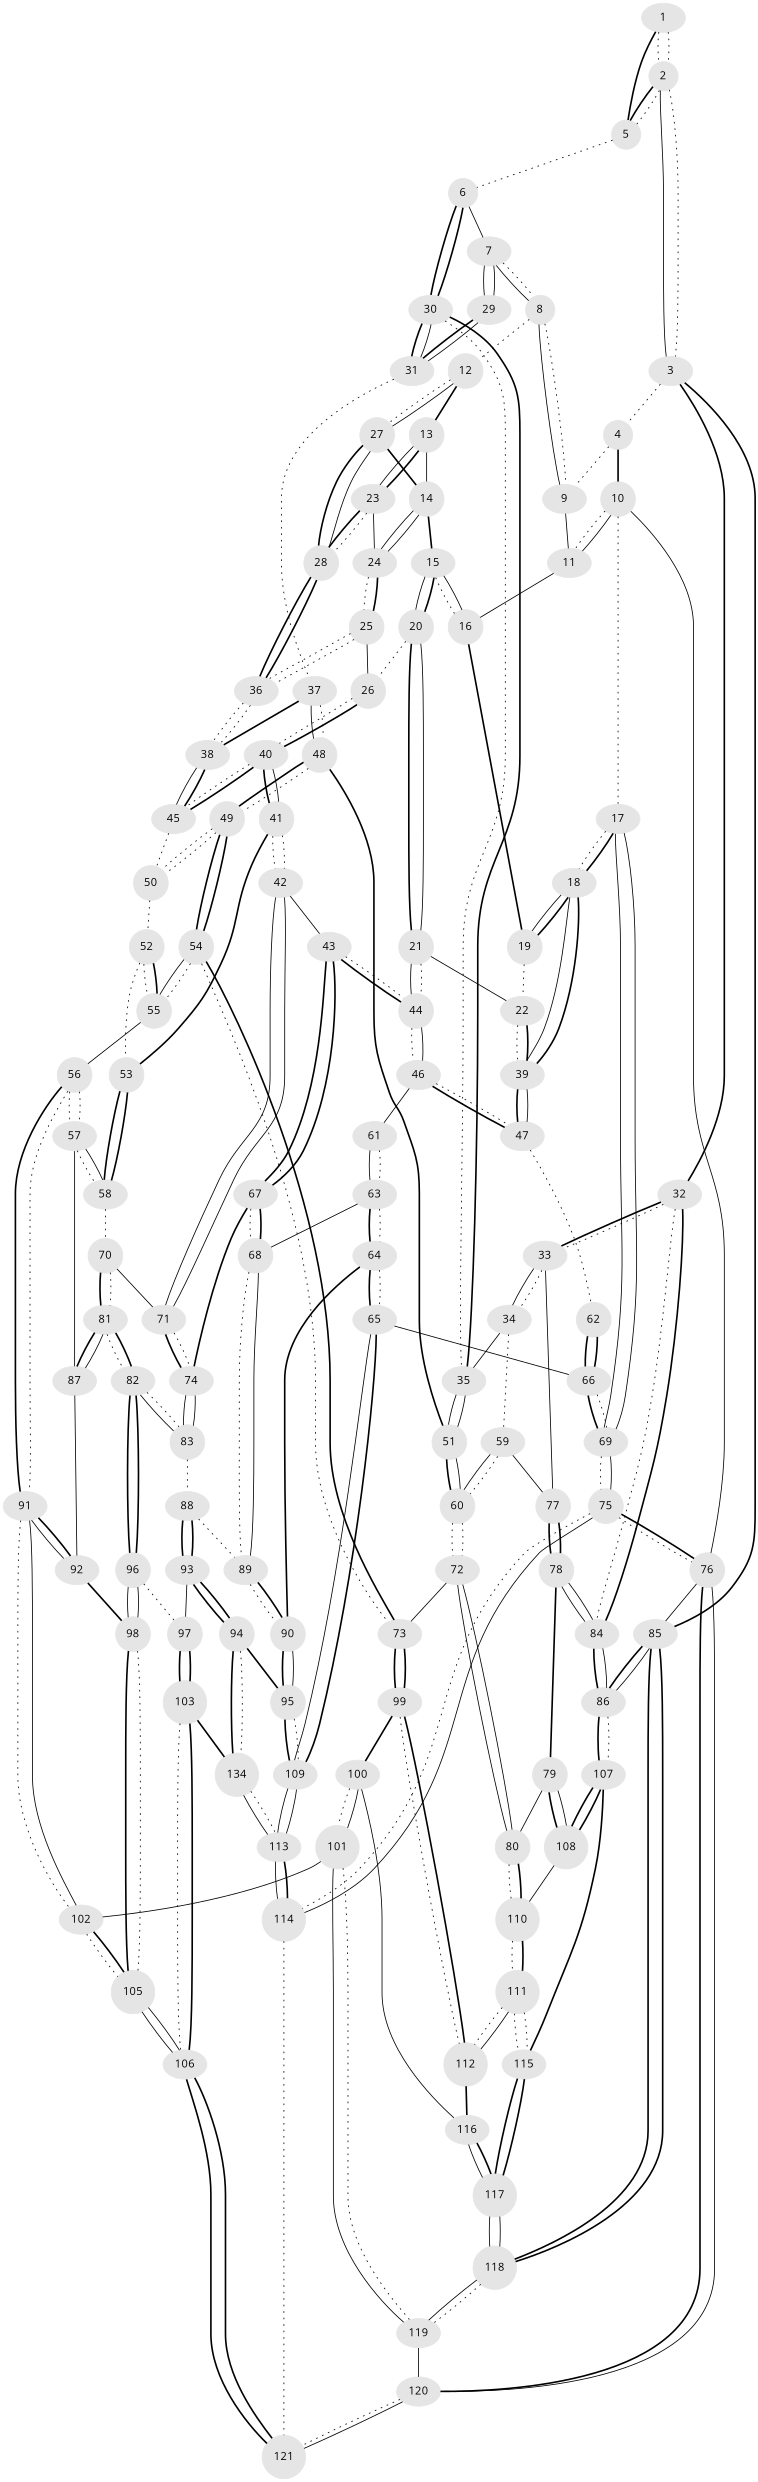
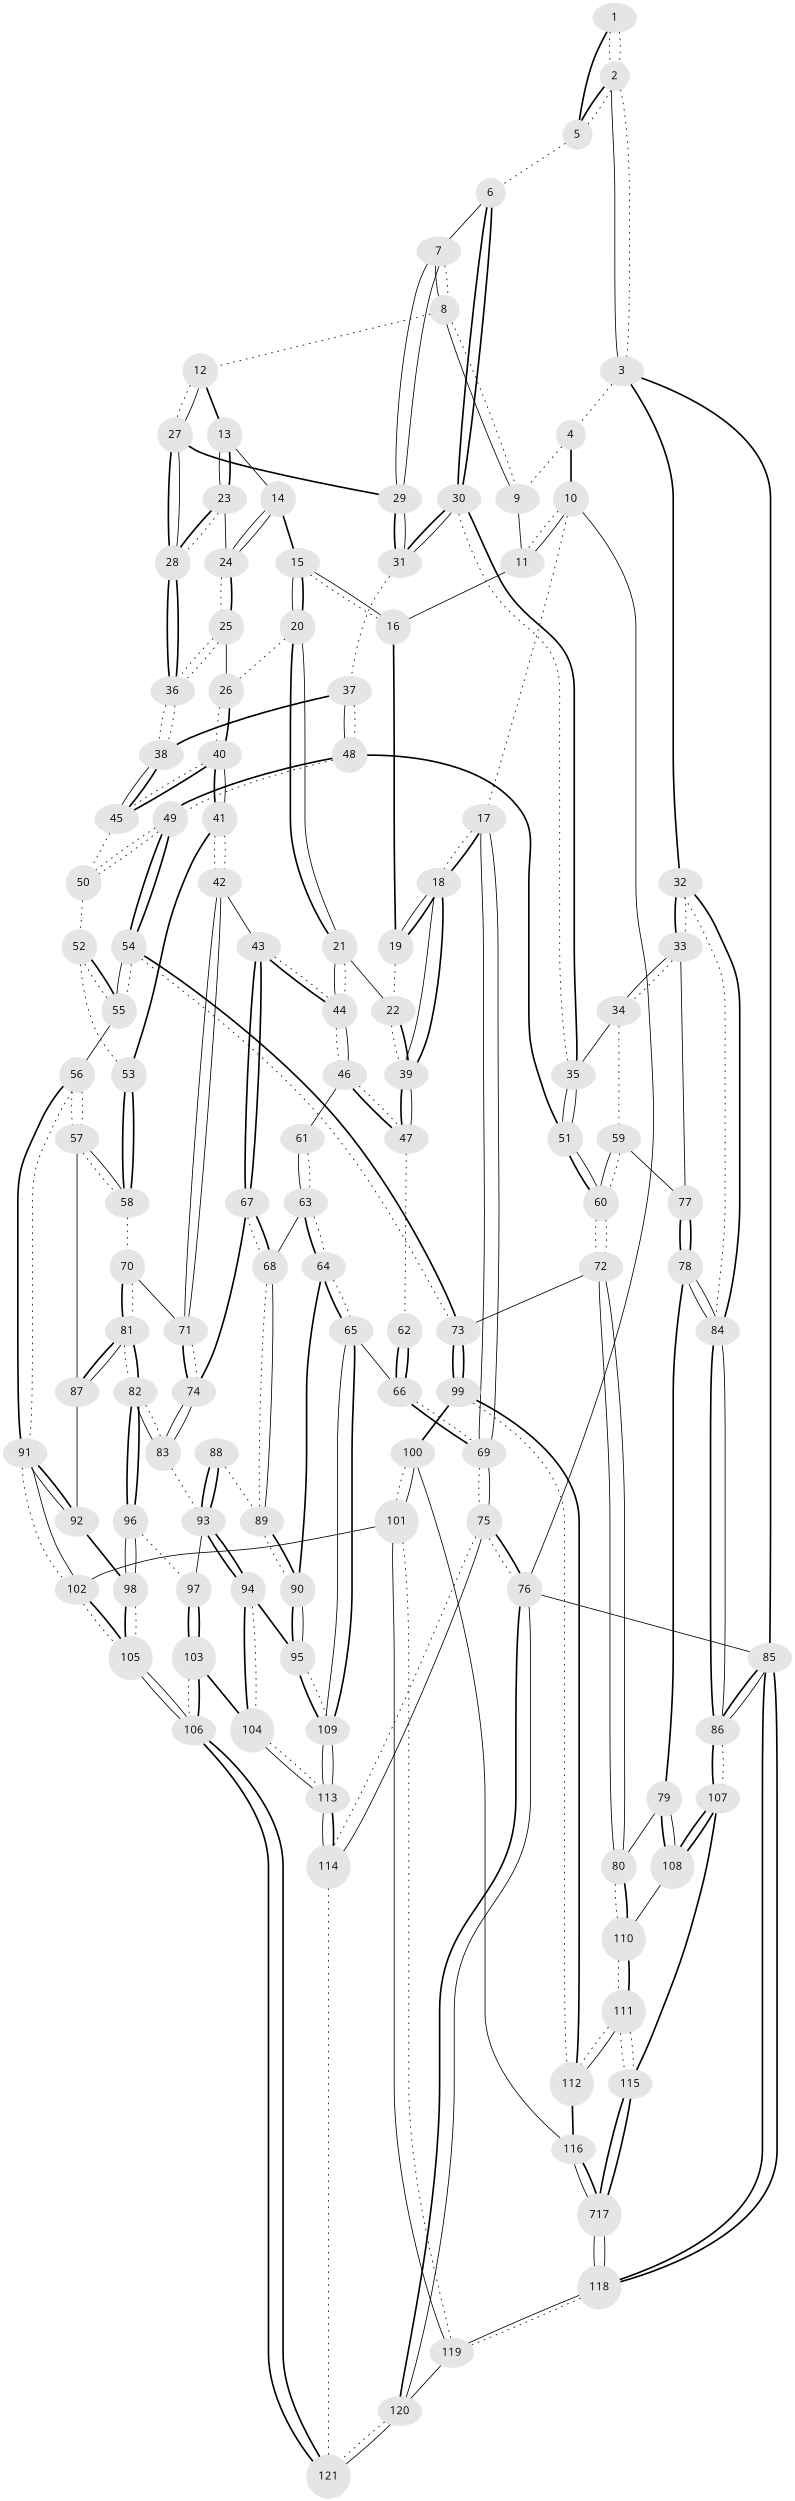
(407, 473) -> (282, 475)
(187, 1476) -> (184, 1488)
(237, 1775) -> (252, 1730)
(495, 2195) -> (599, 2215)
